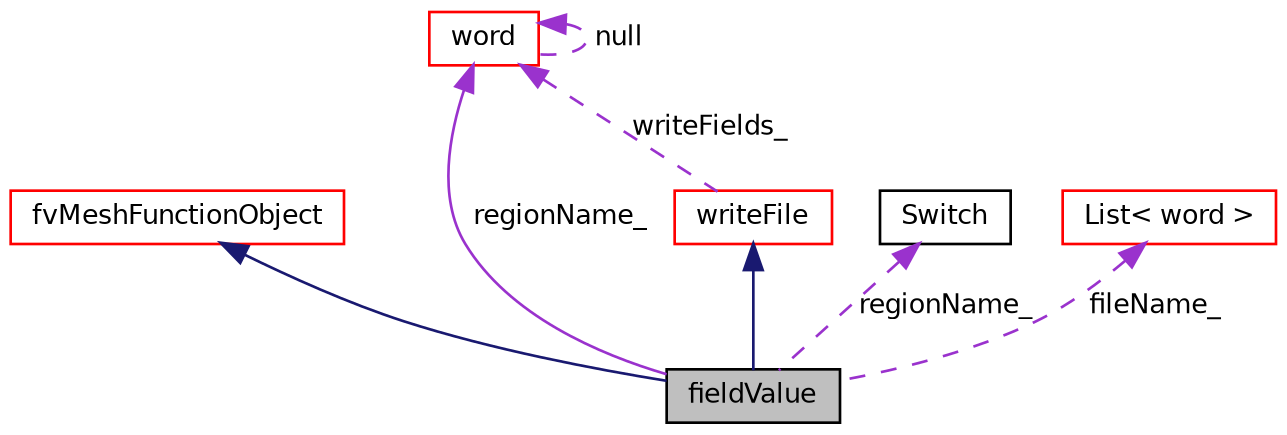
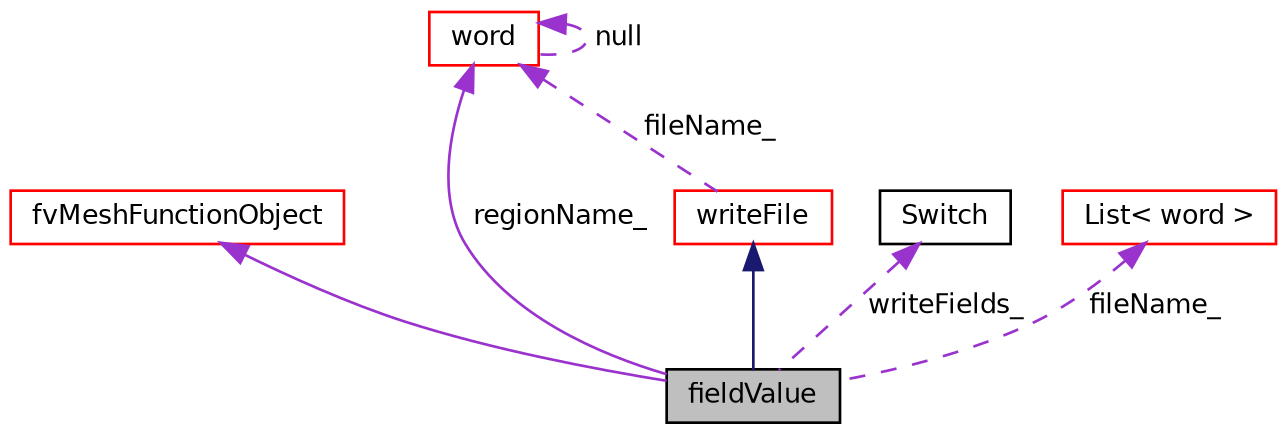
(707, 128) -> (707, 128)
(943, 307) -> (943, 307)
(450, 335) -> (450, 335)
